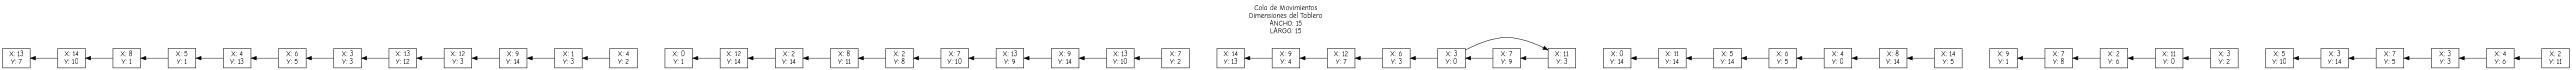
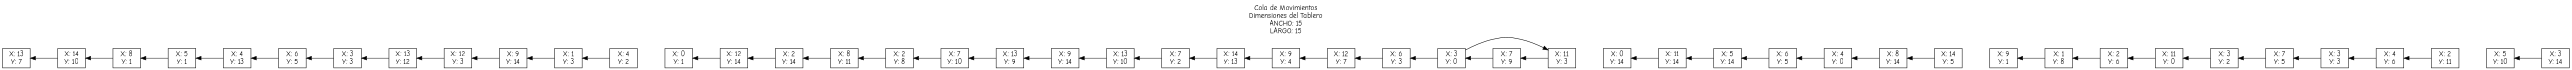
none -> (1206, 58)
(2059, 58) -> (2059, 58)
(2365, 58) -> (2255, 58)
